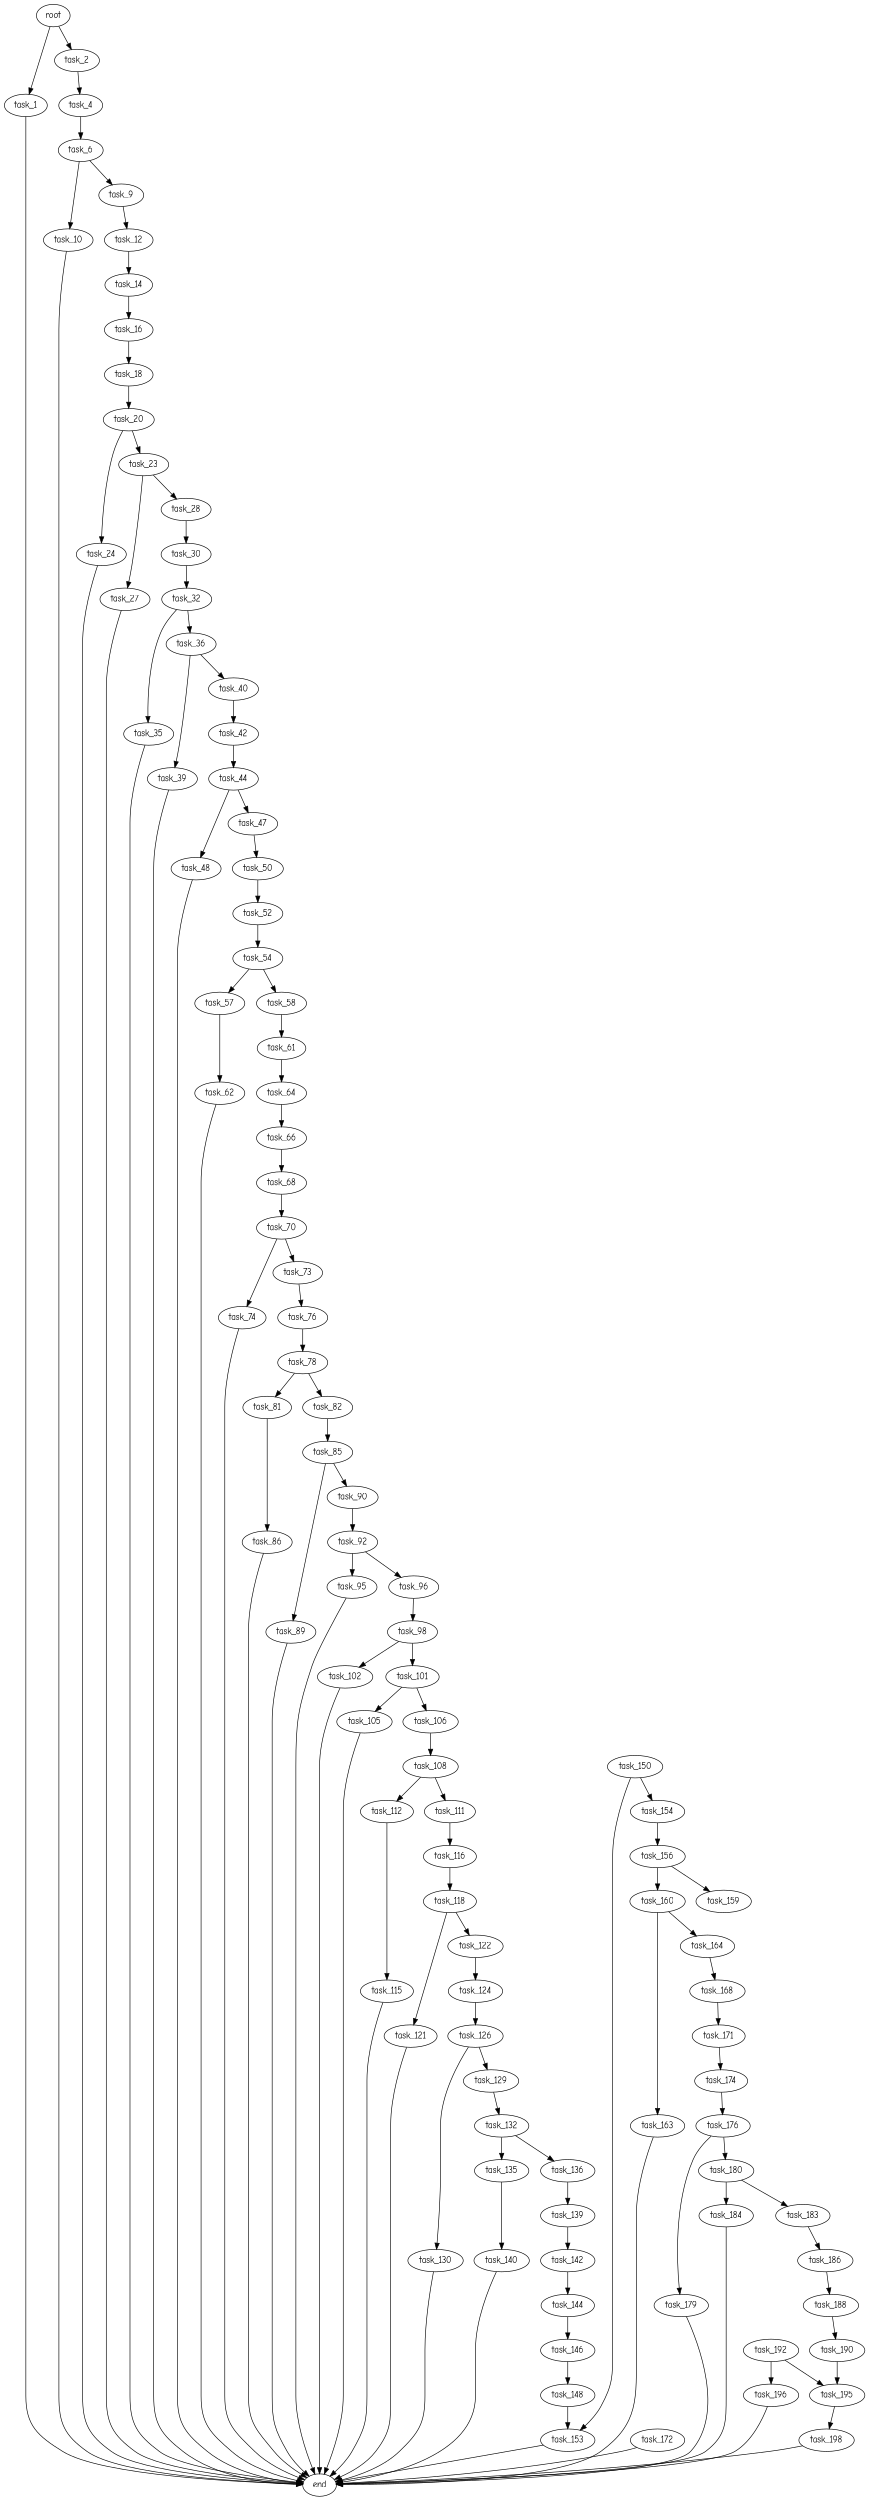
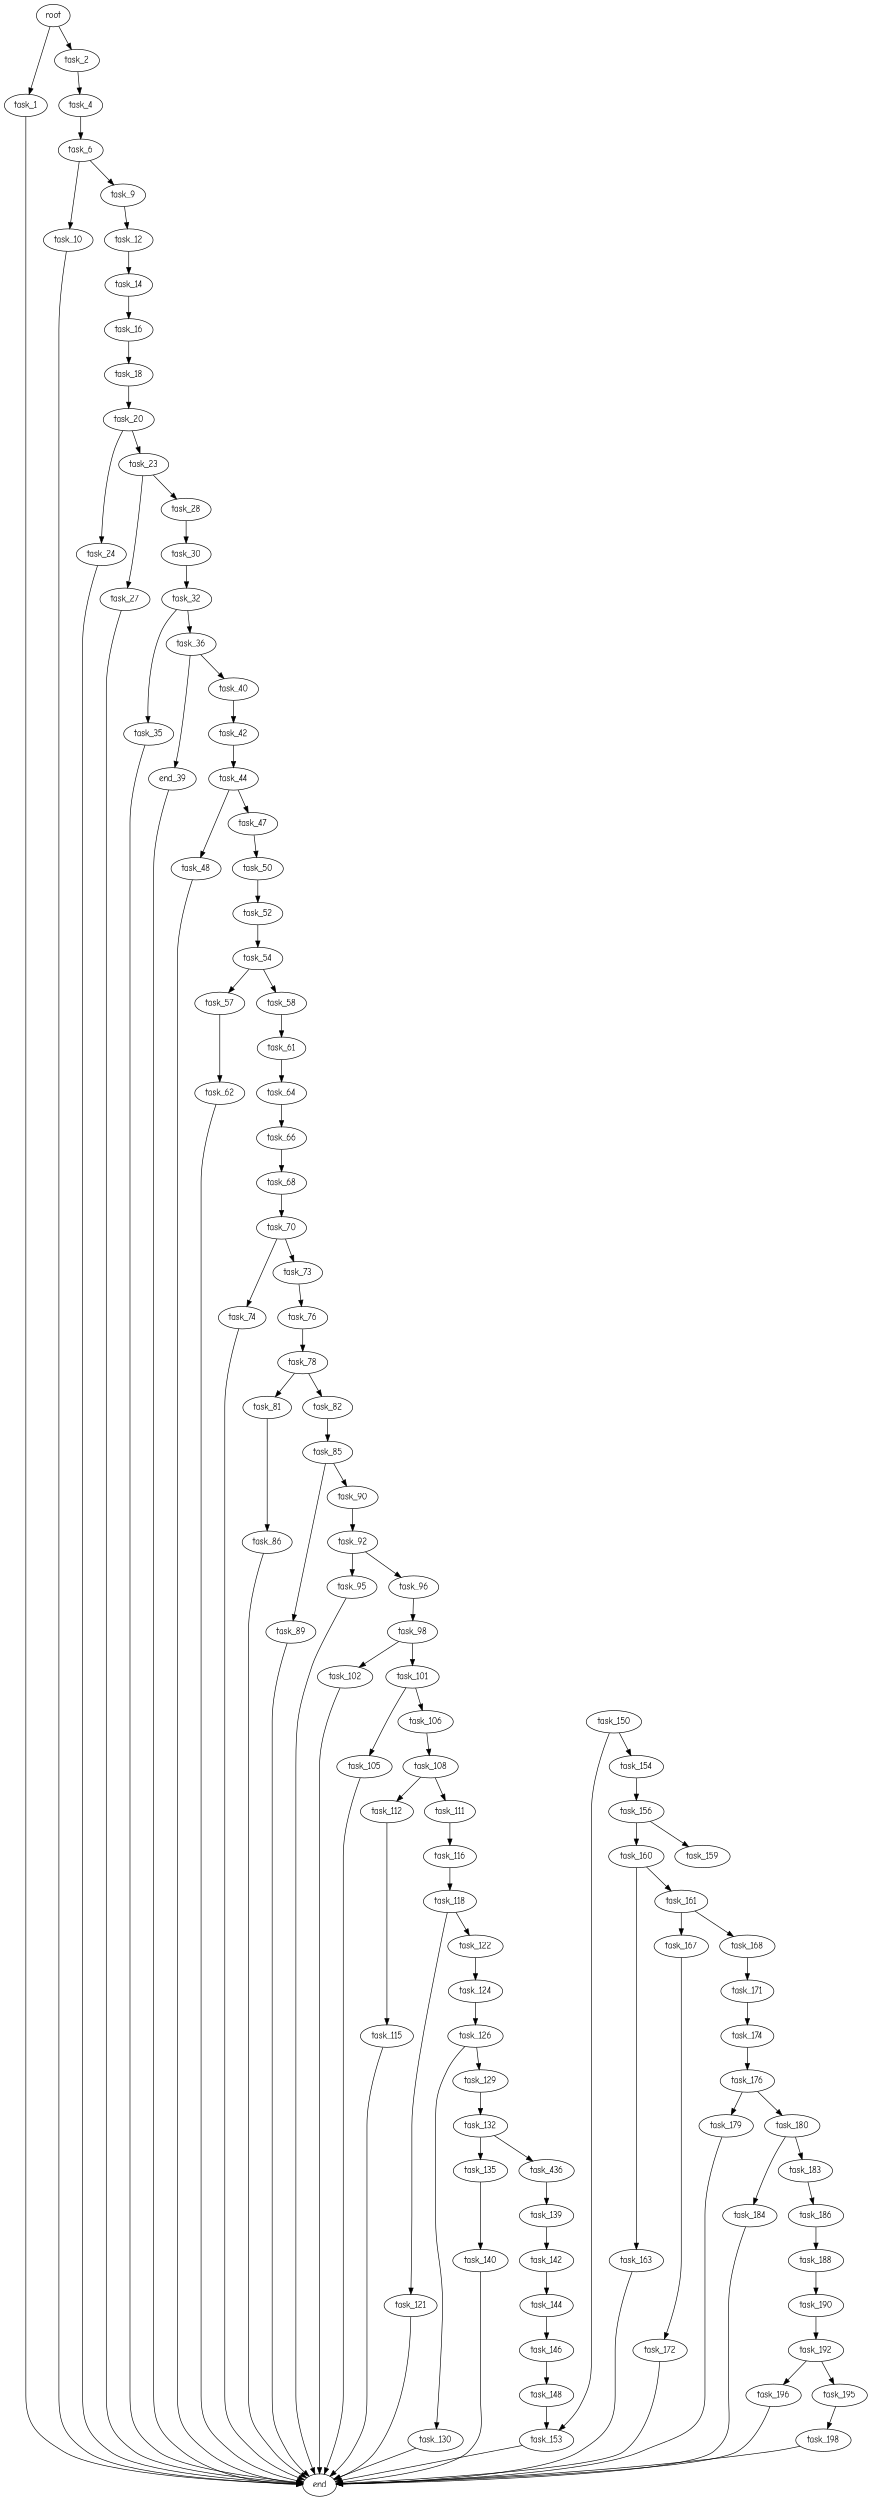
(172, 779) -> (172, 779)
none -> (681, 1946)
(707, 1946) -> (681, 1901)
(568, 2171) -> (547, 2171)
(837, 2370) -> (816, 2325)
